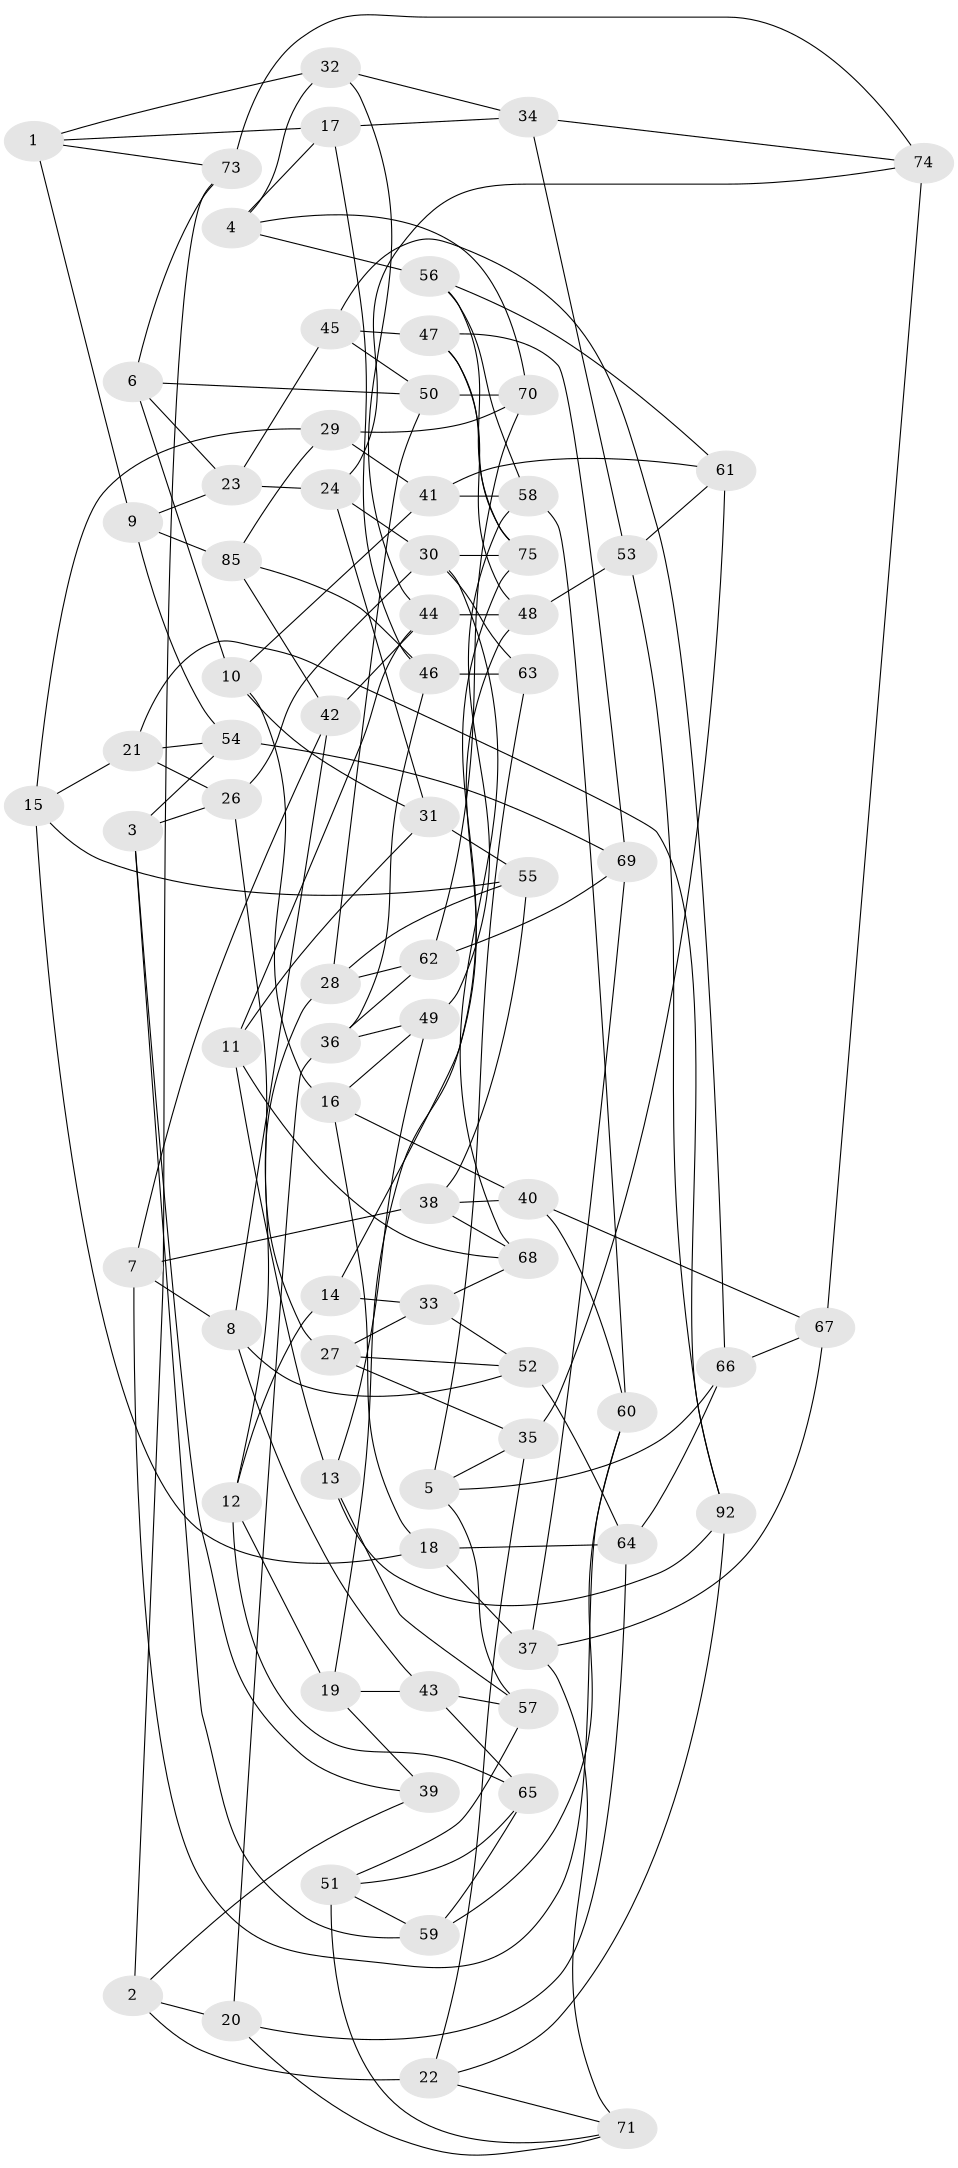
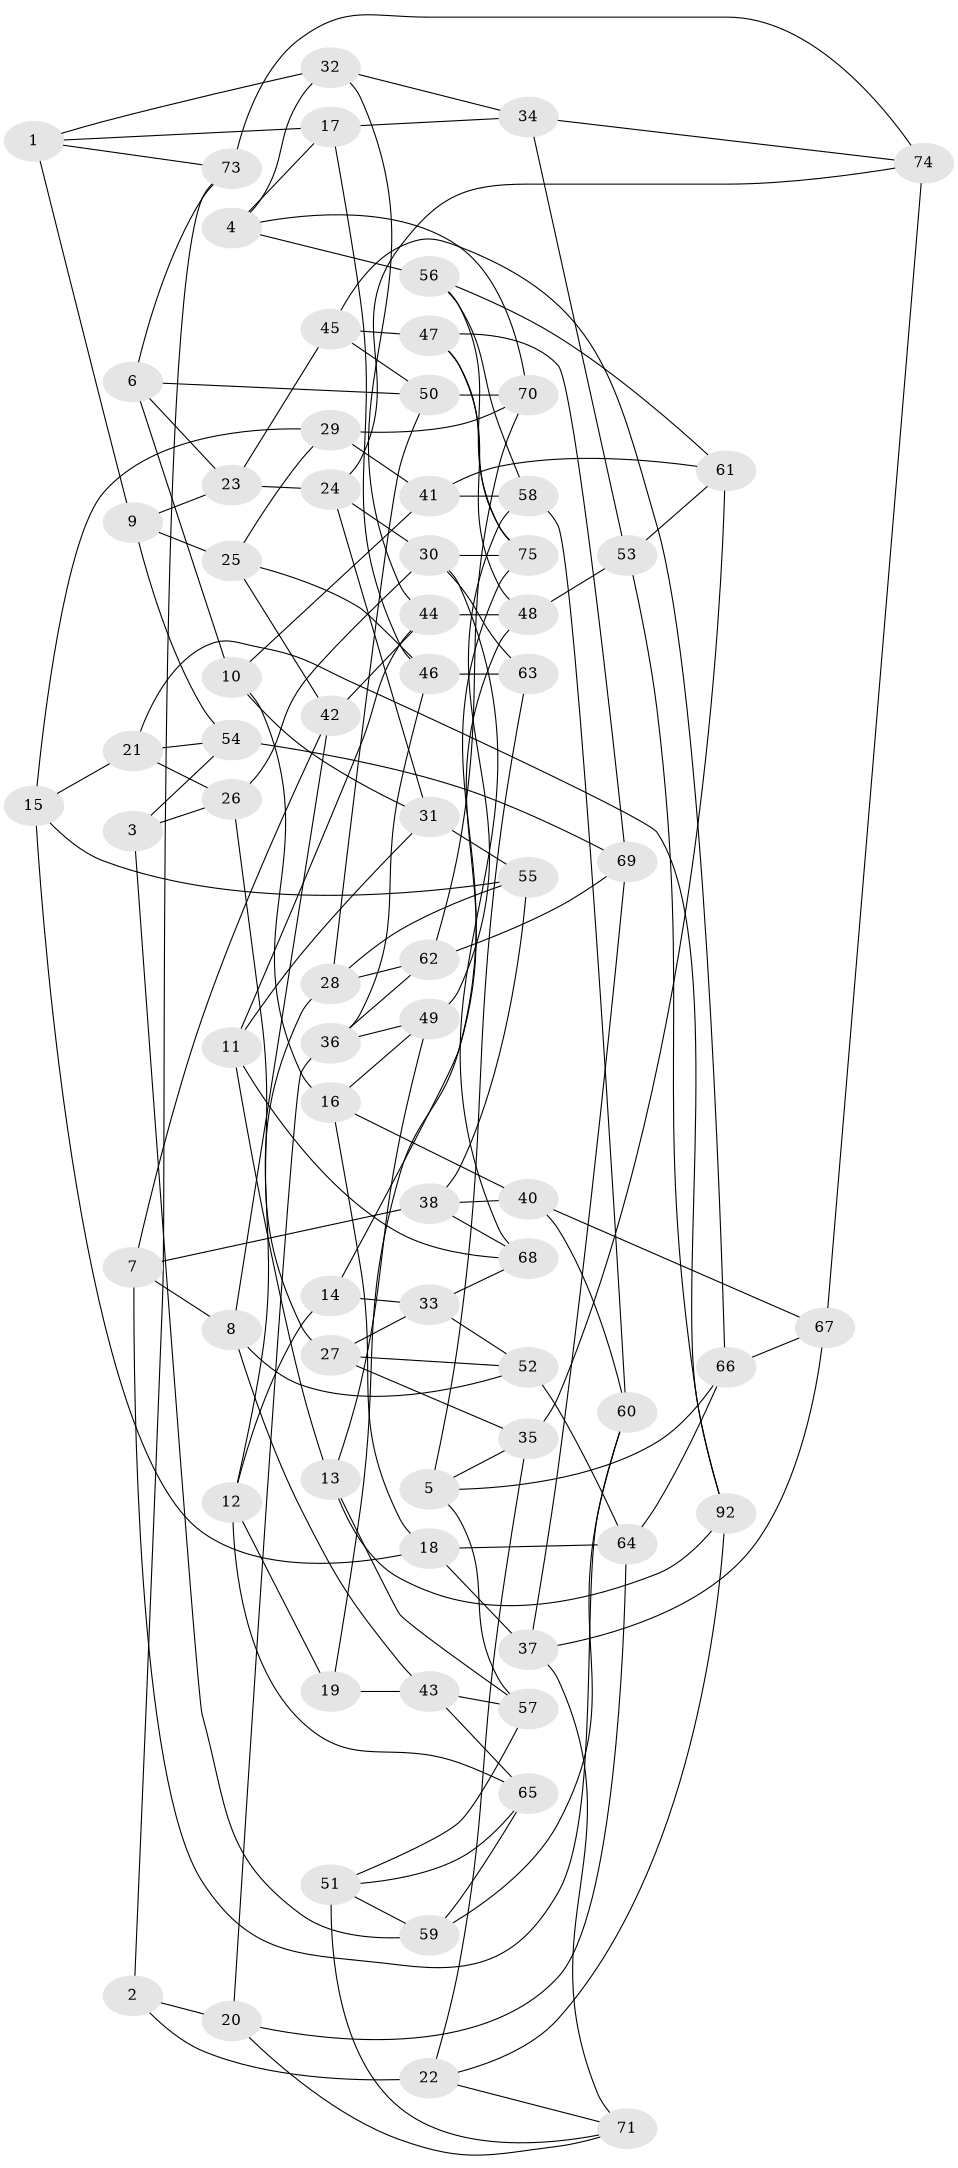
(232, 561) -> (232, 561)
(430, 1793) -> none
